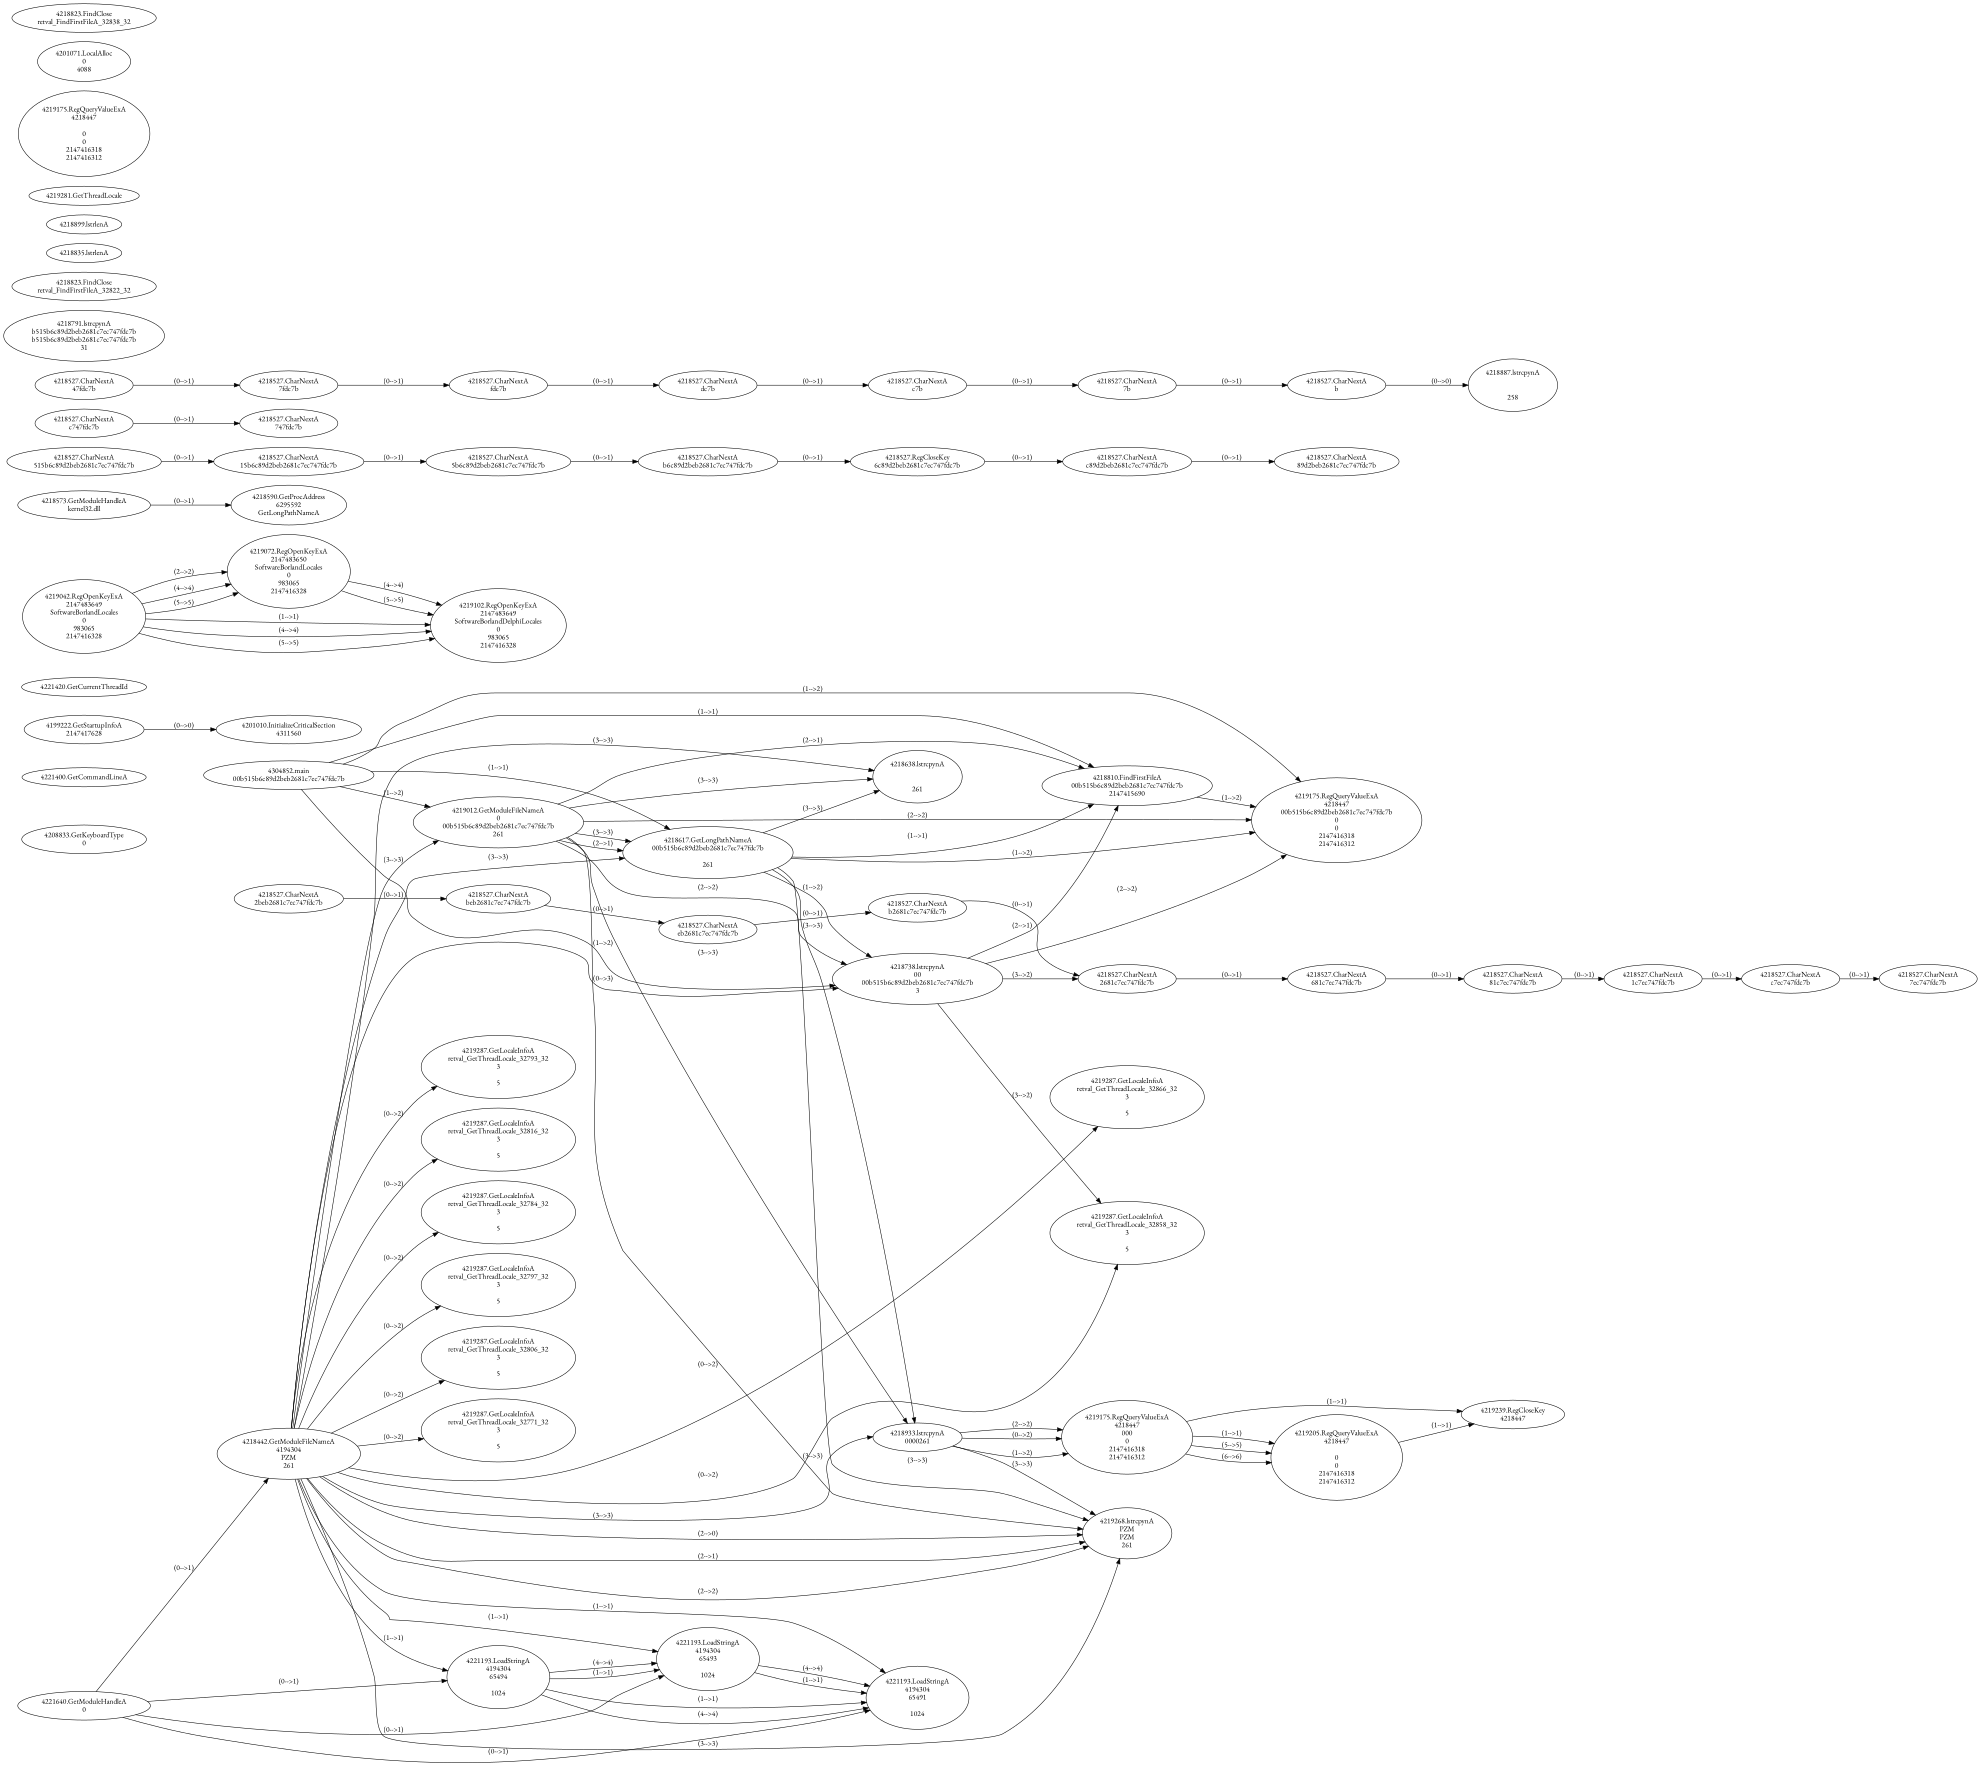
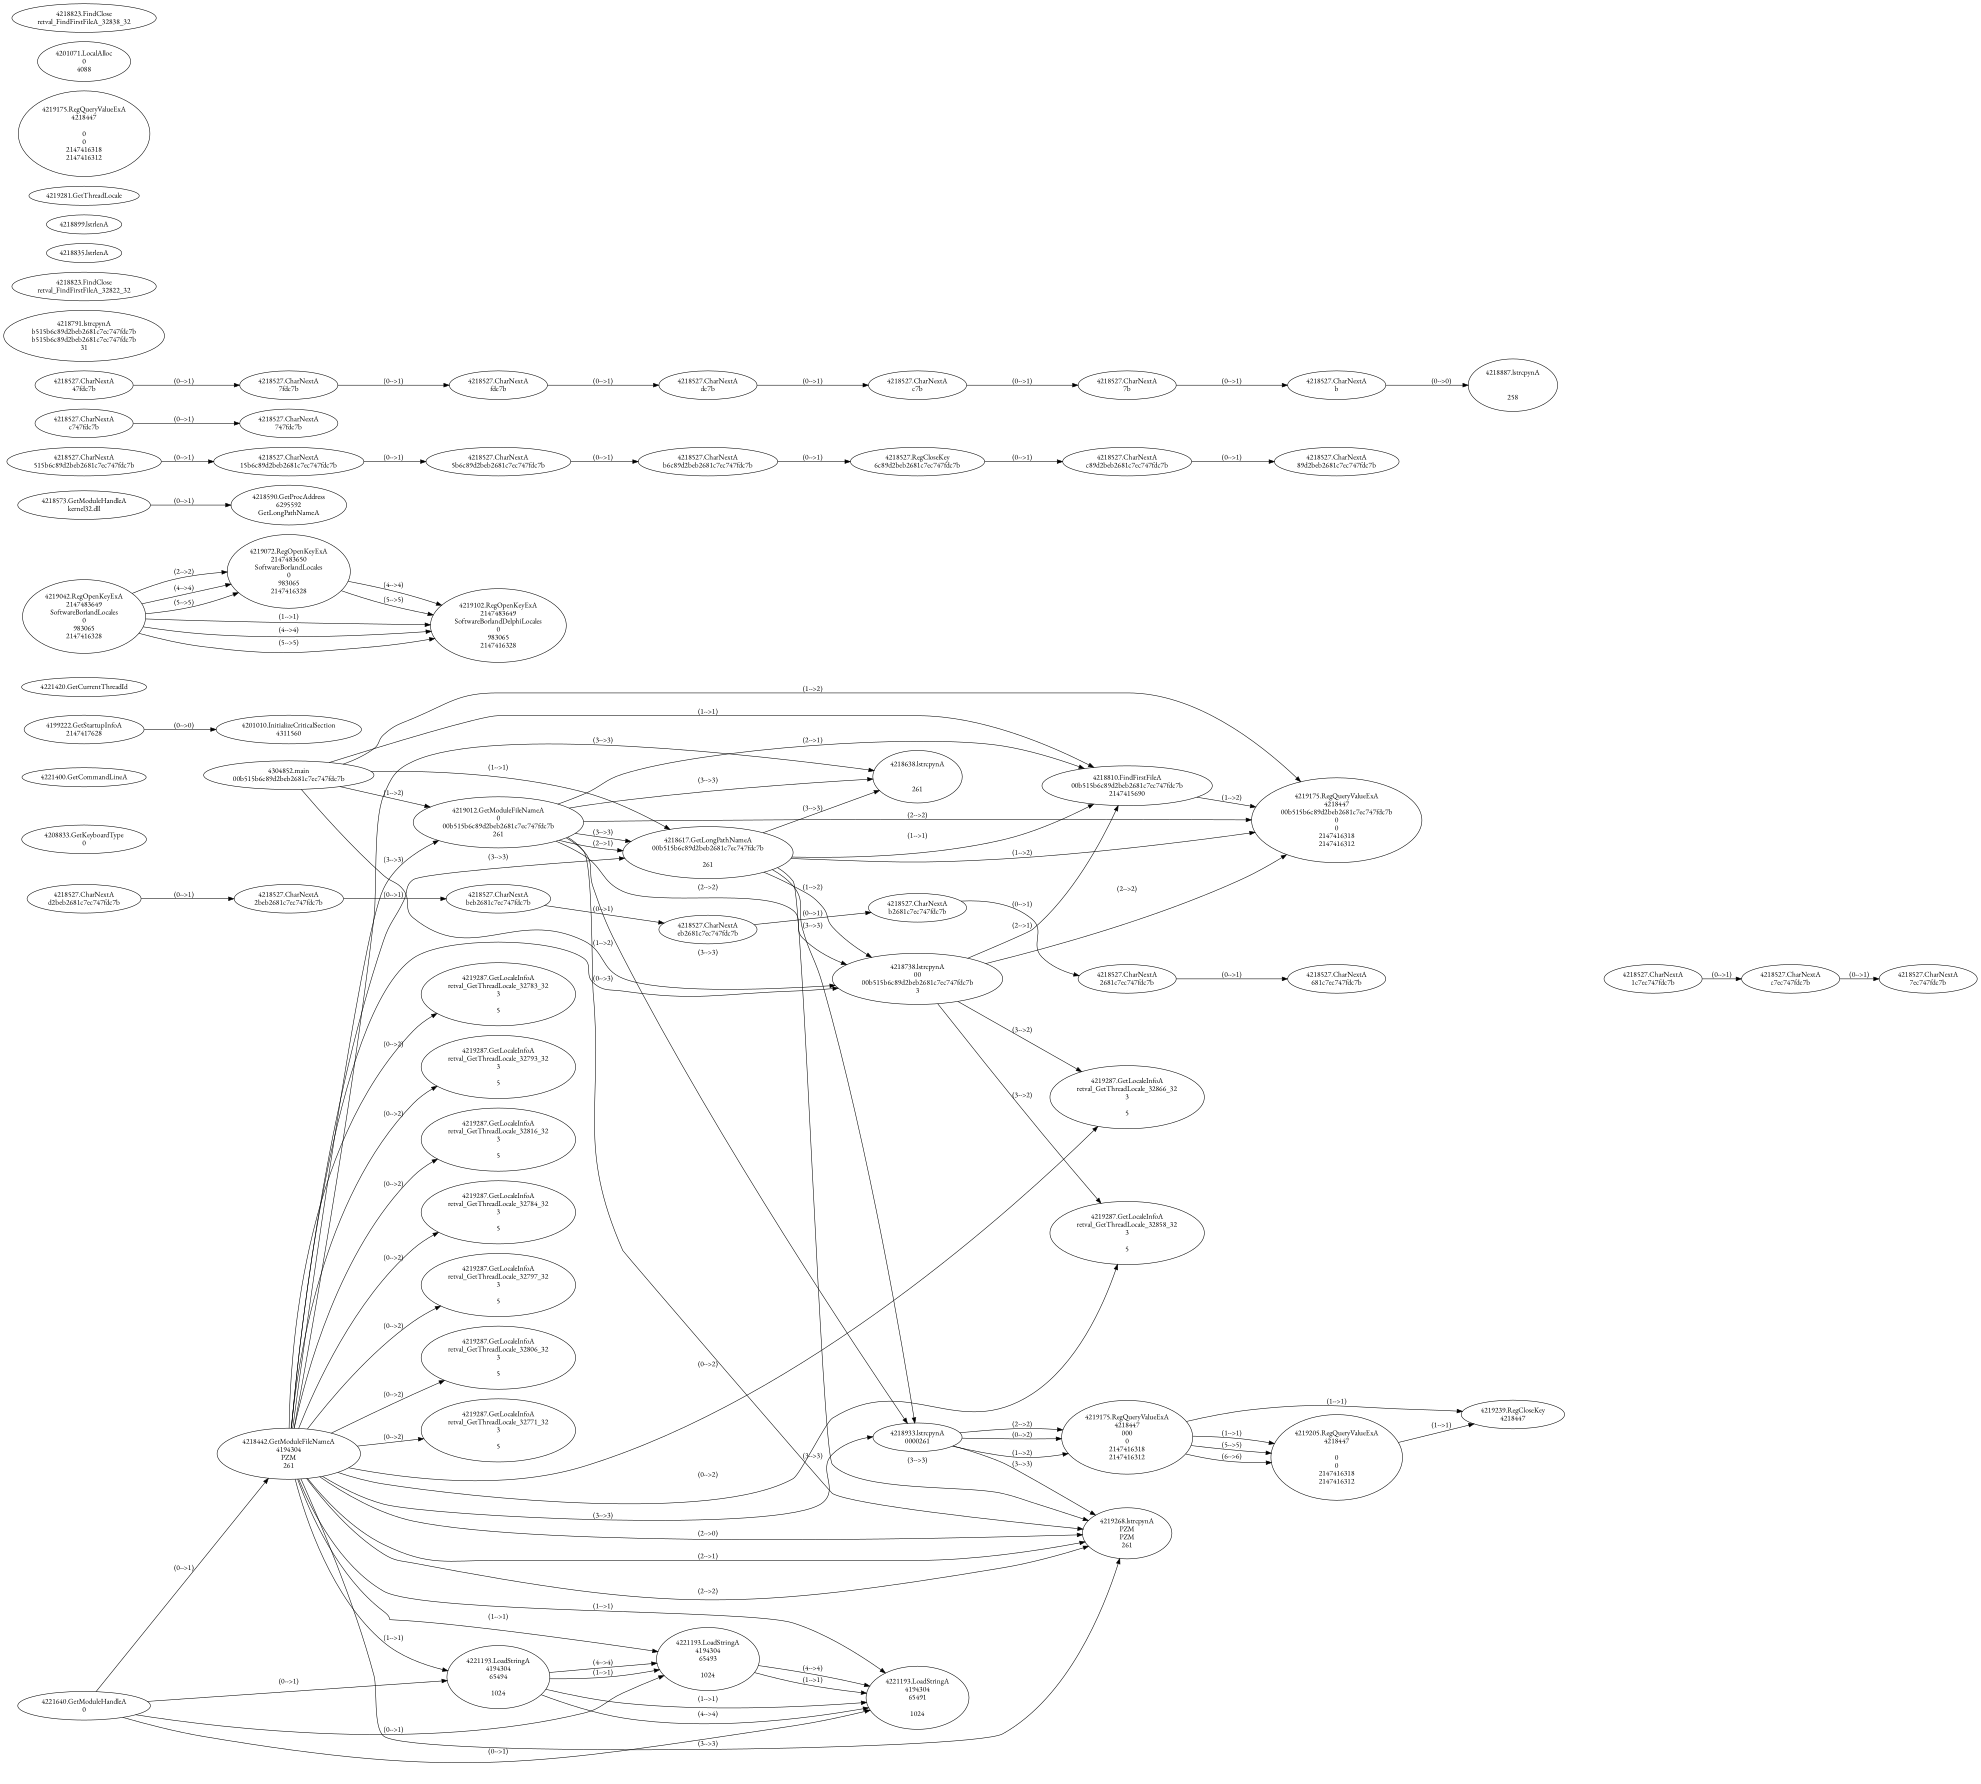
none -> (84, 899)
(1038, 979) -> (1017, 1035)
(1513, 979) -> none
none -> (498, 994)
